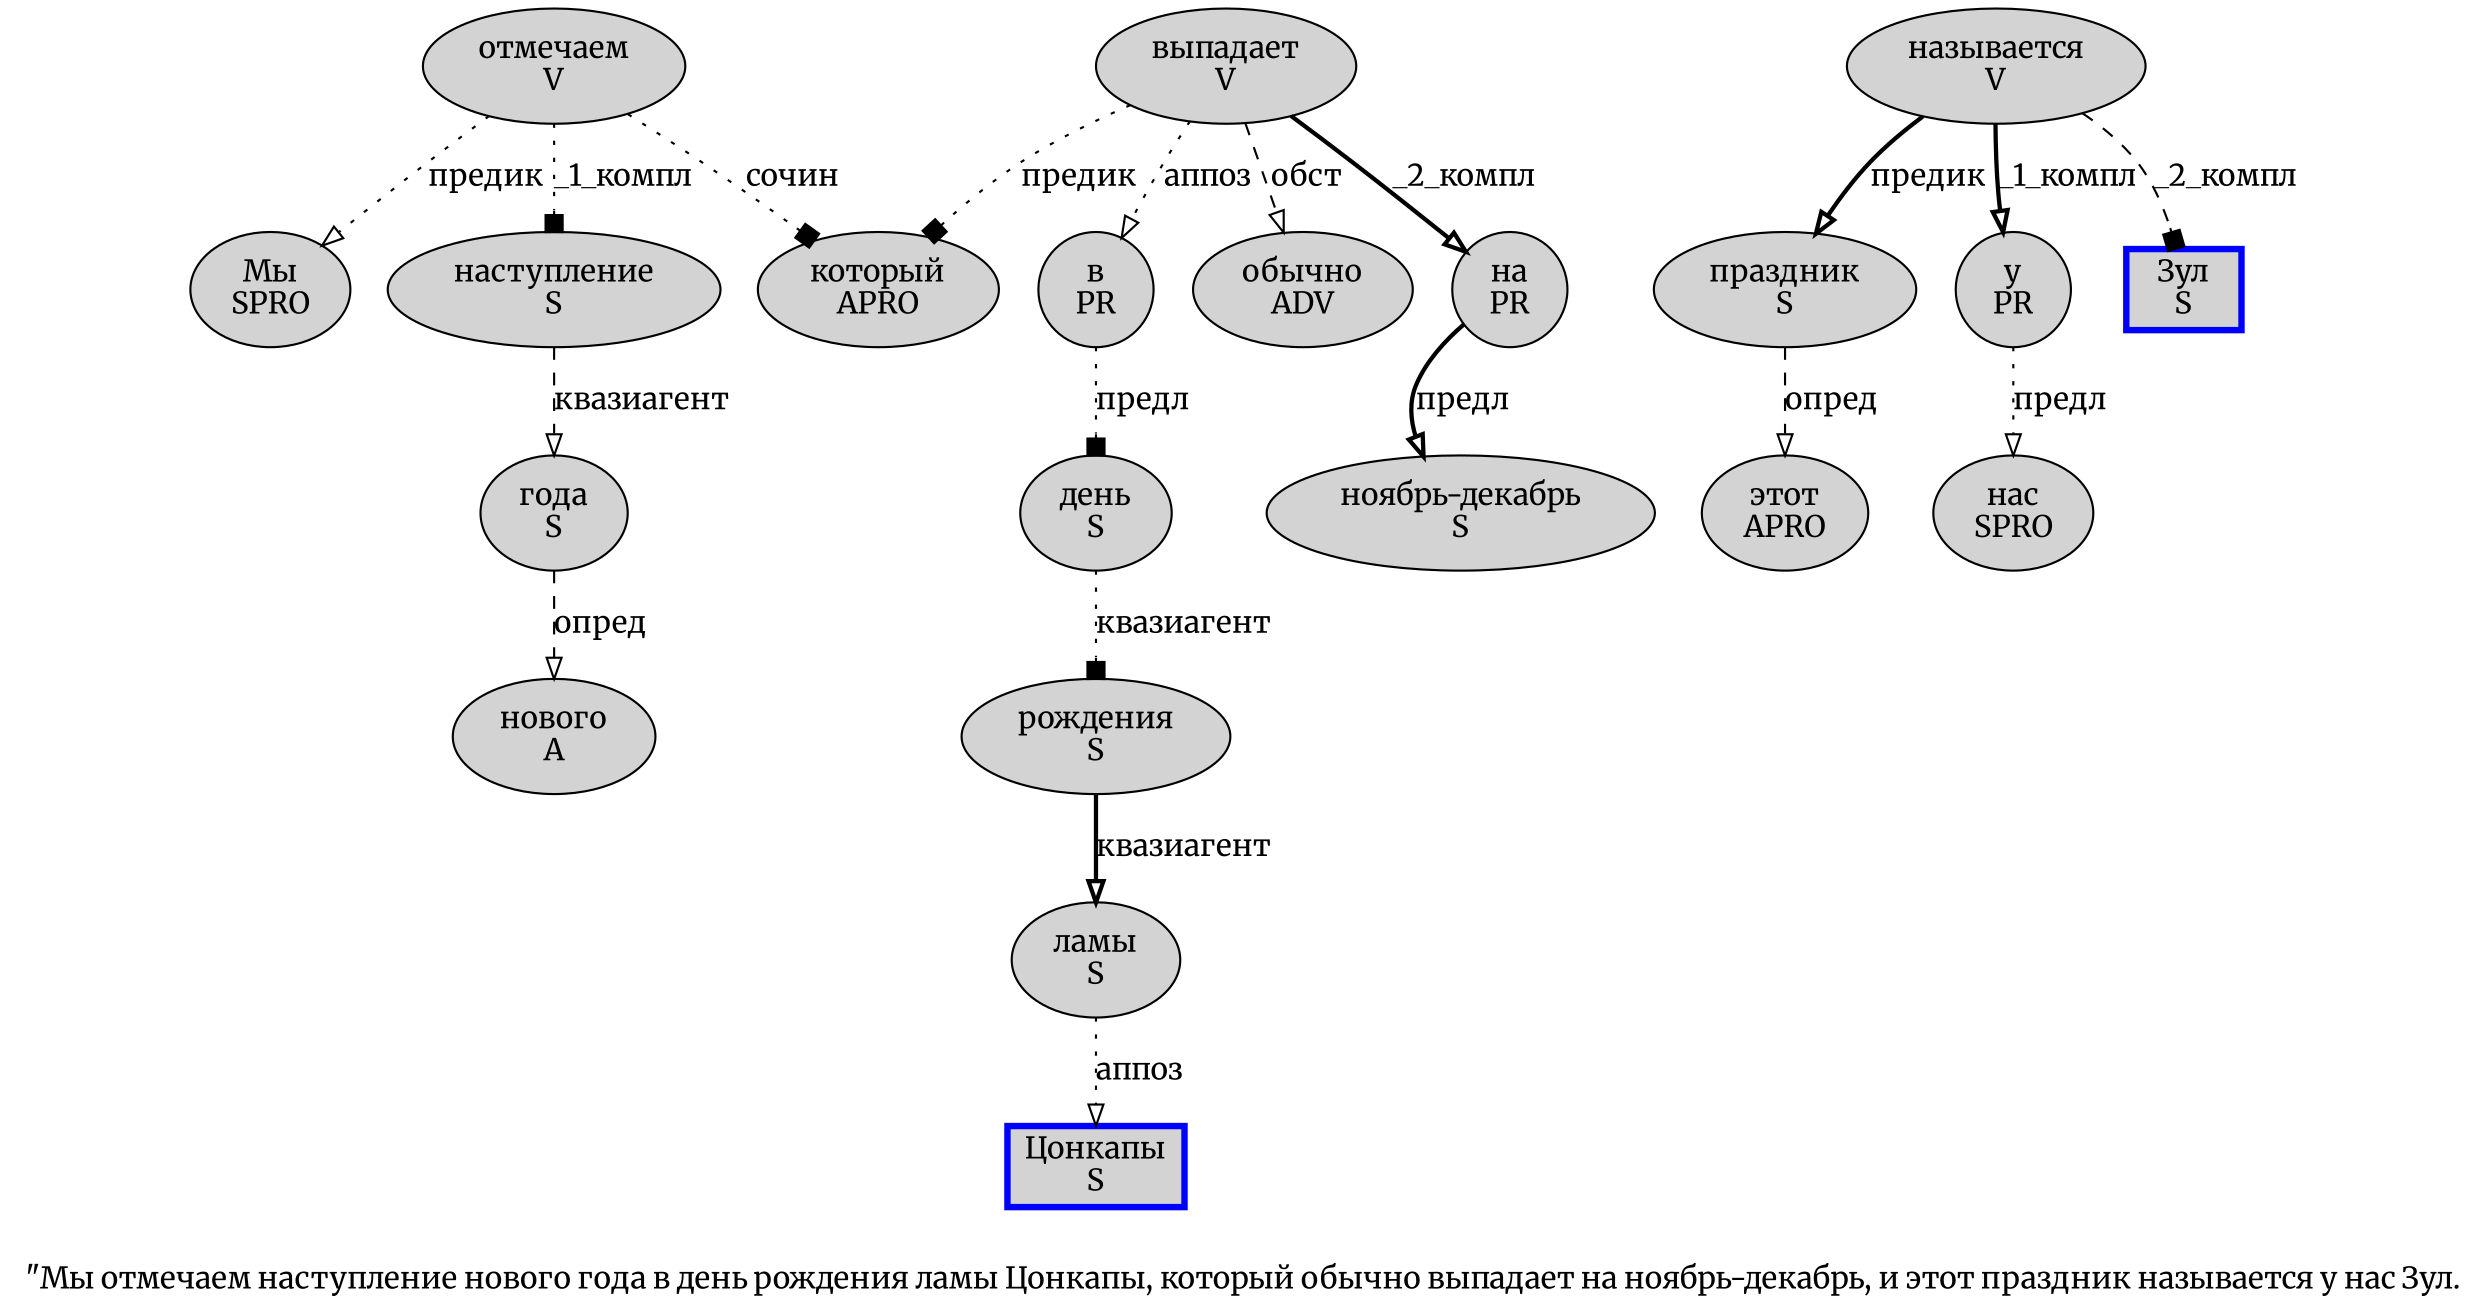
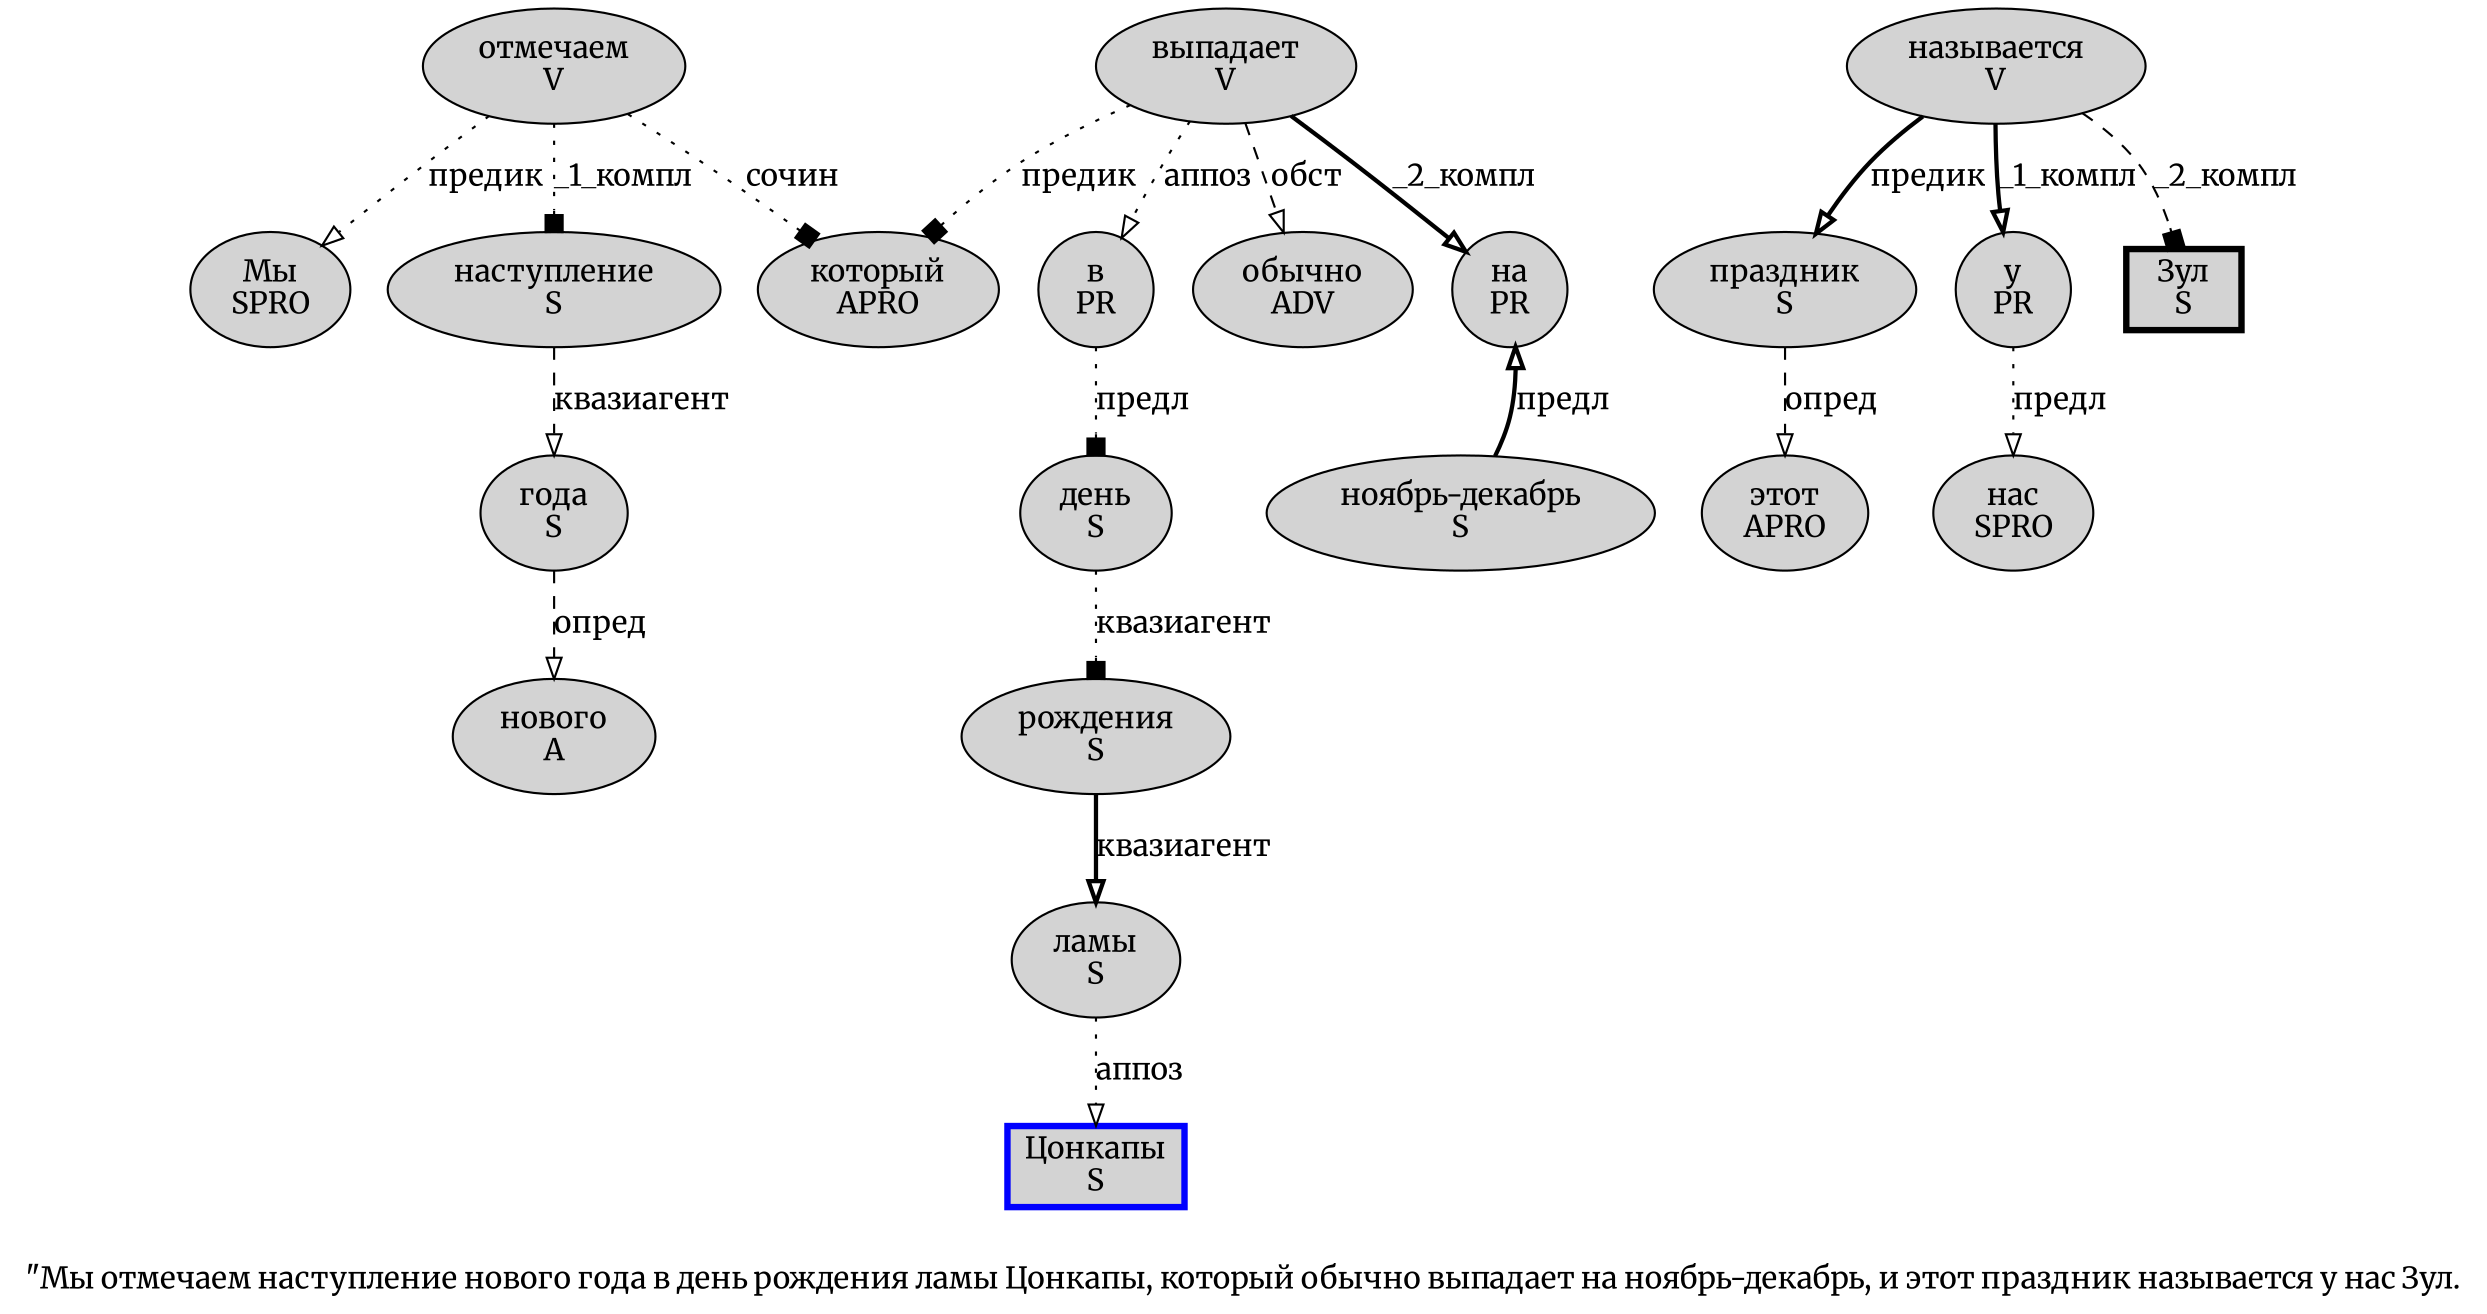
(2184, 290) -> (2184, 290)
(1422, 374) -> (1511, 414)
